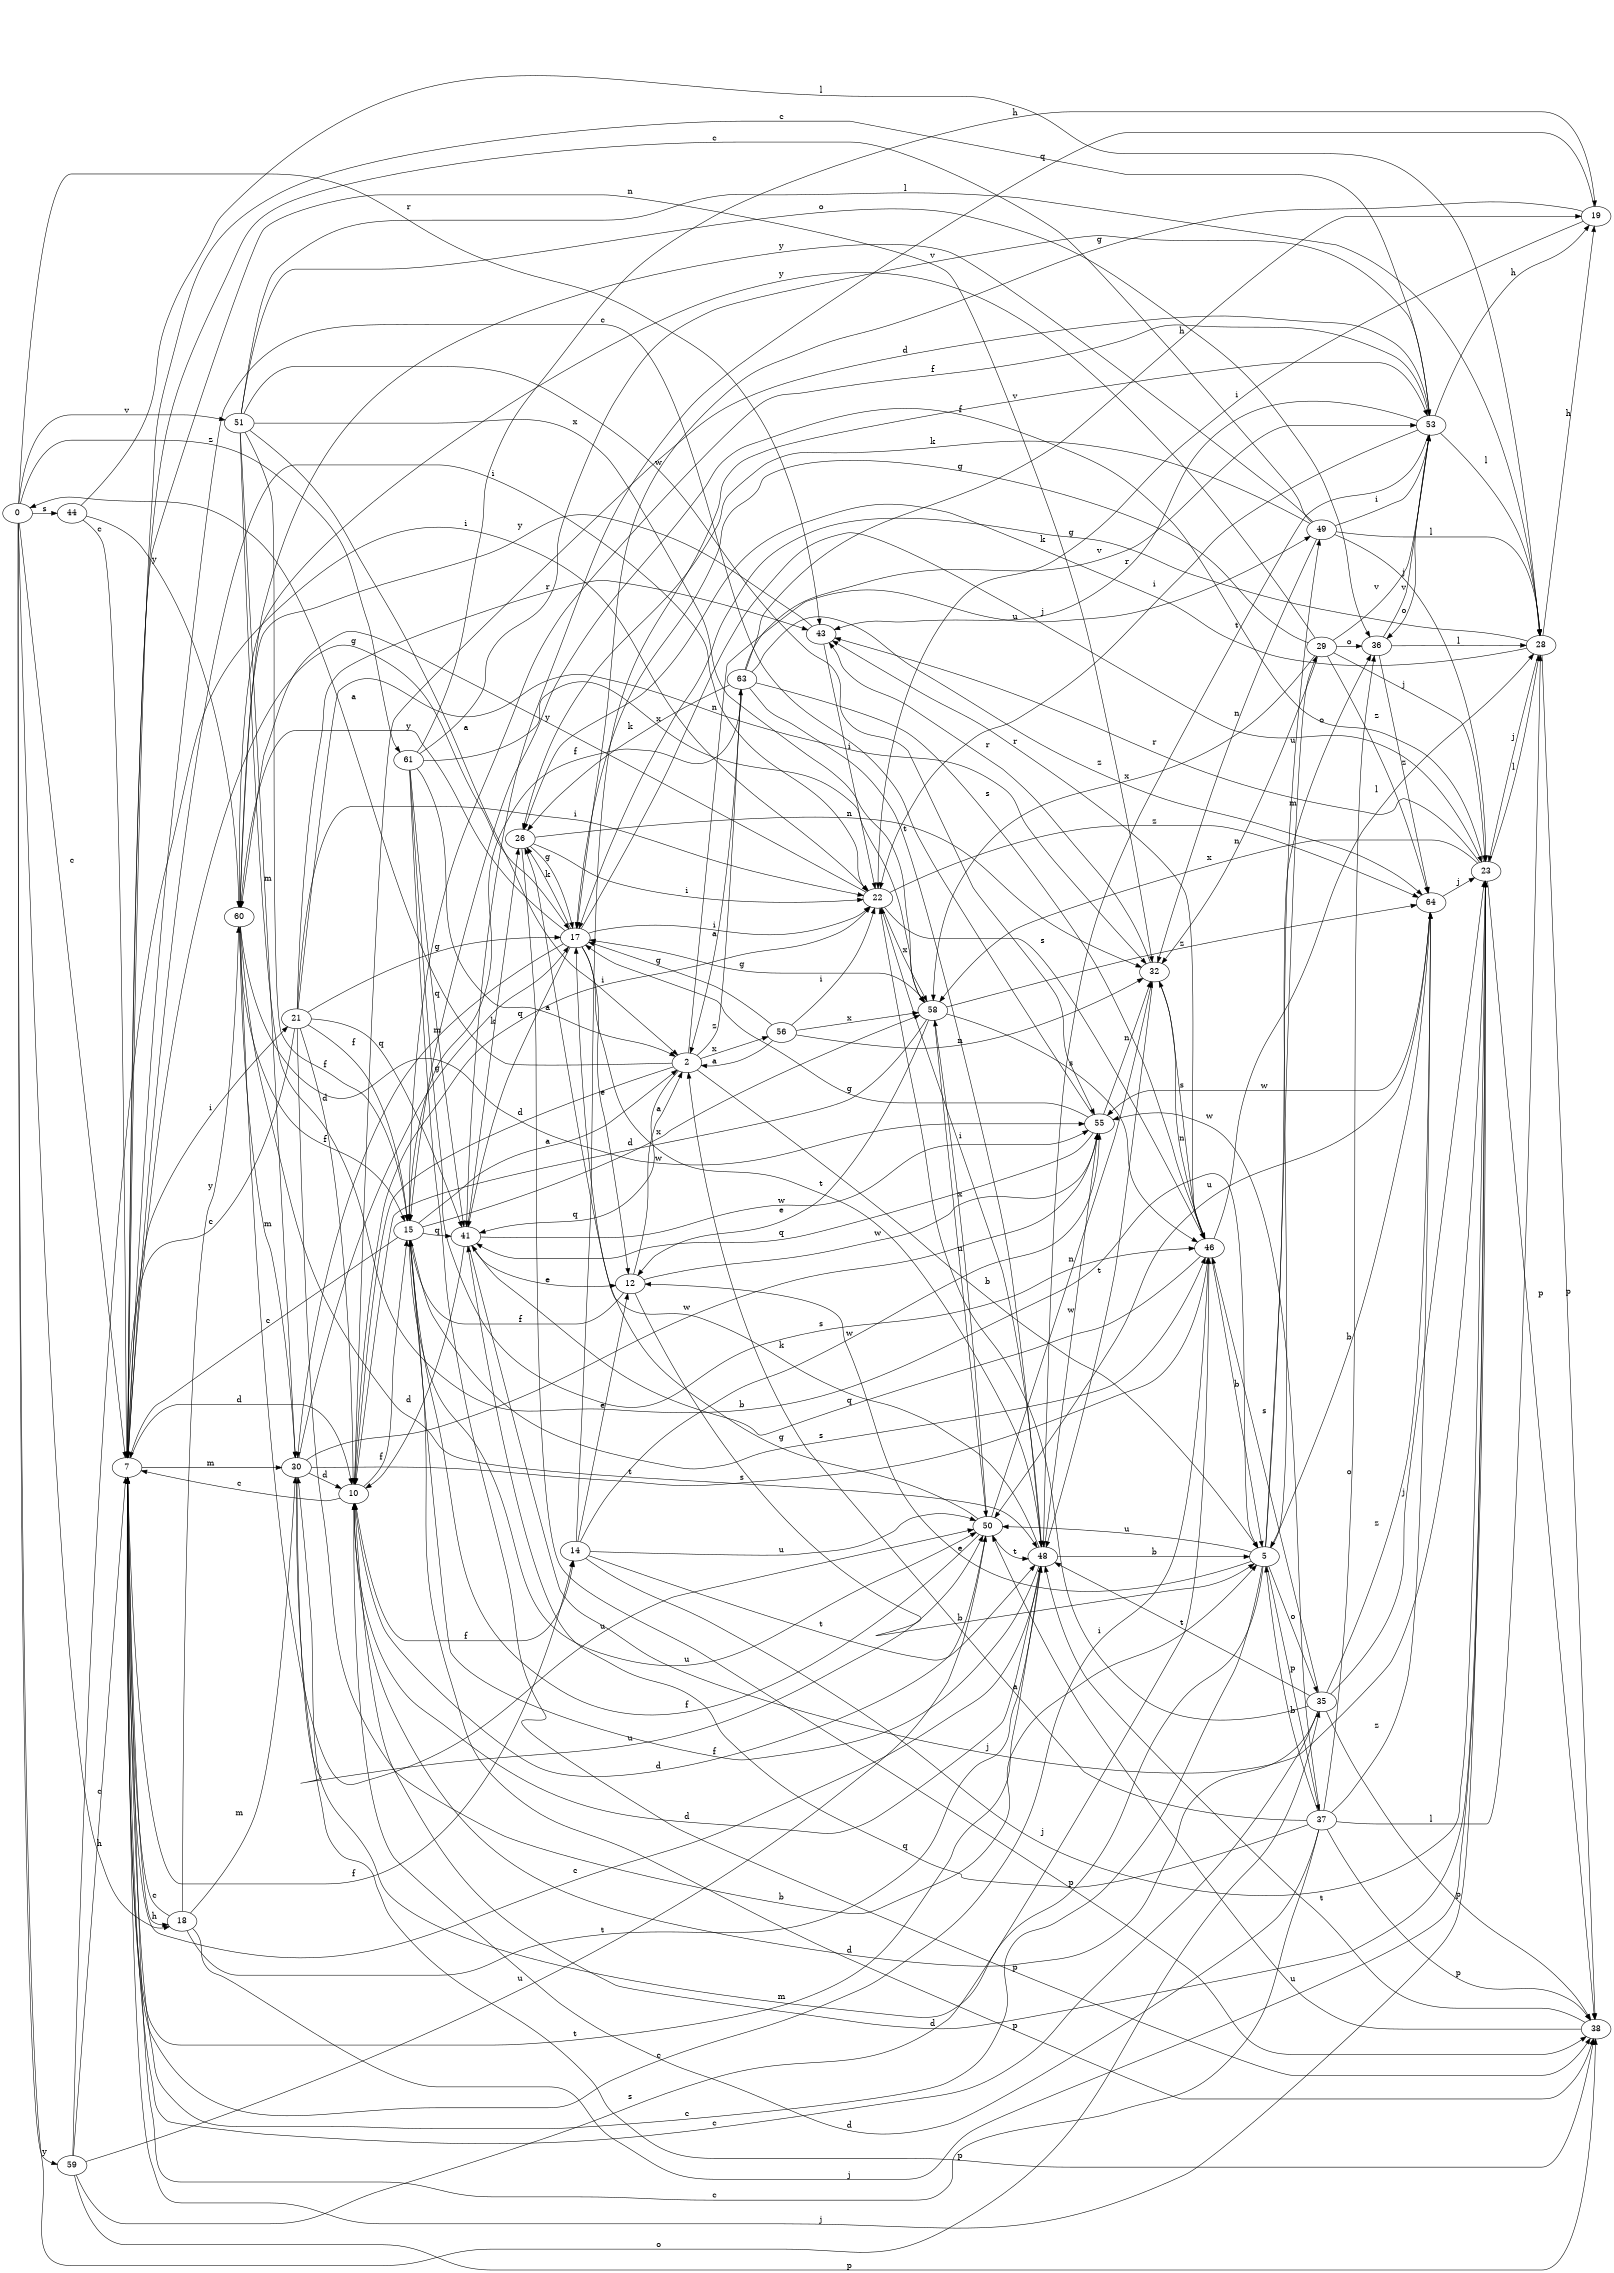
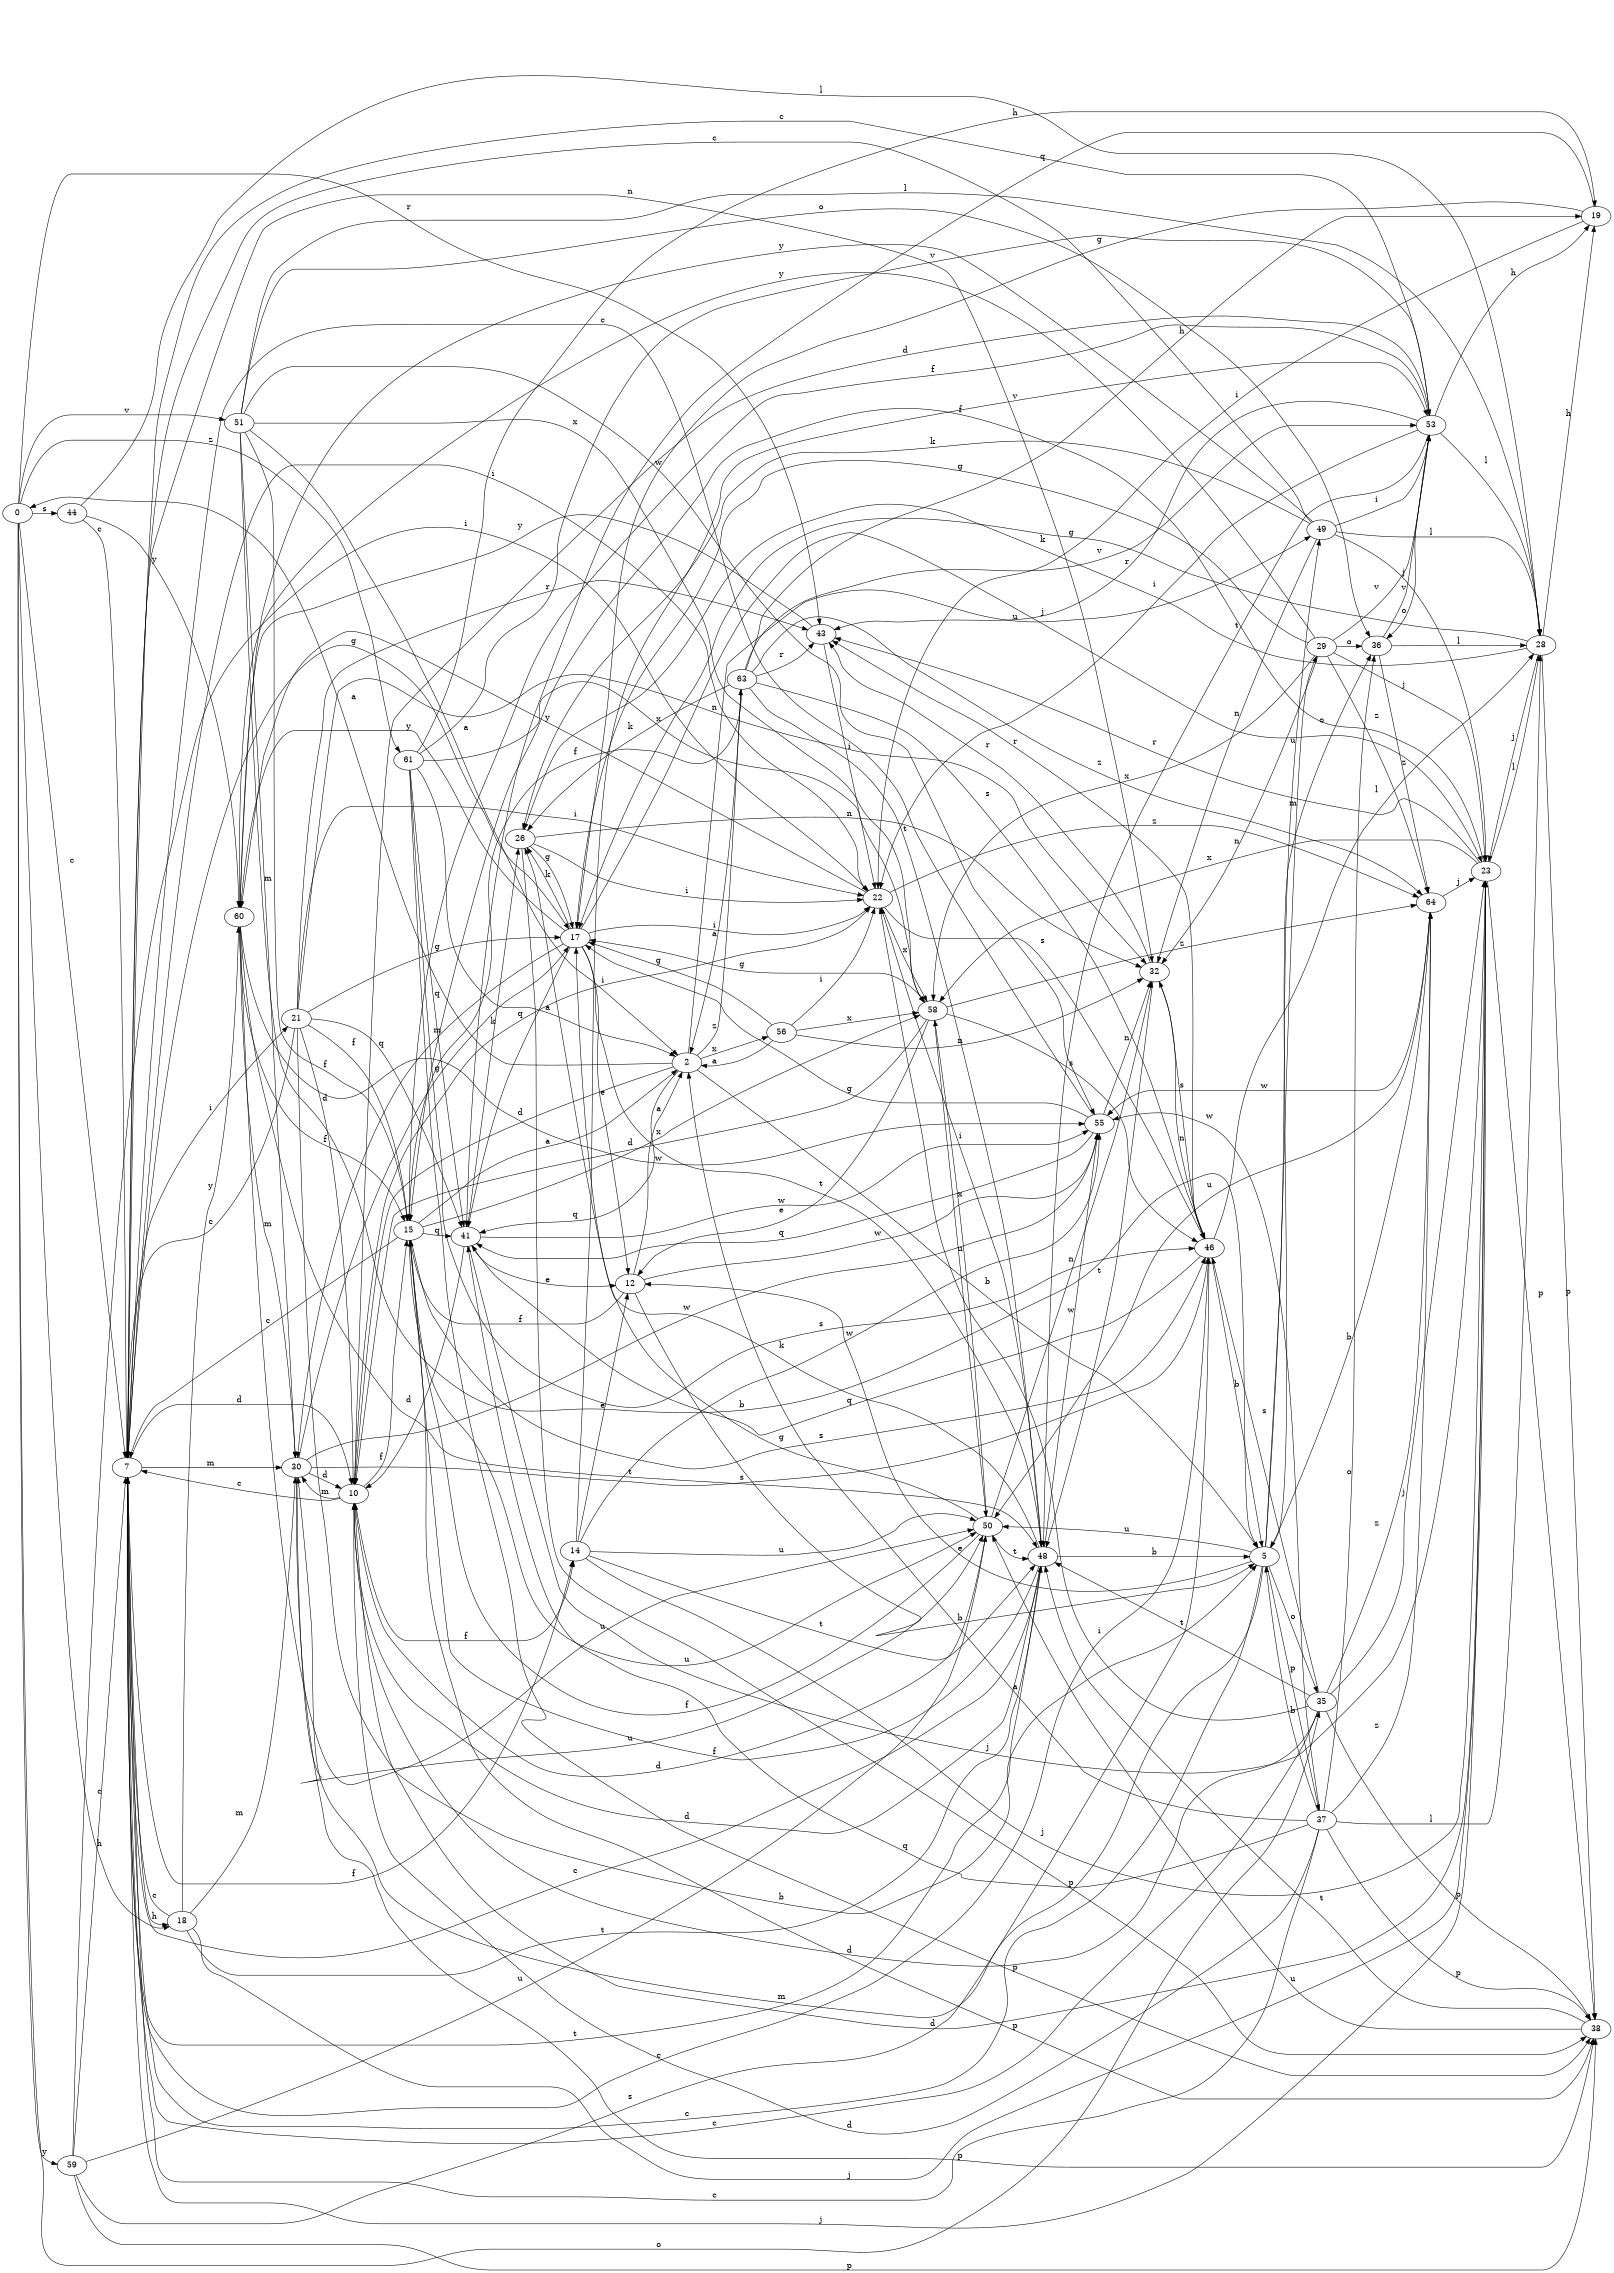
none -> (785, 665)
none -> (316, 1493)
